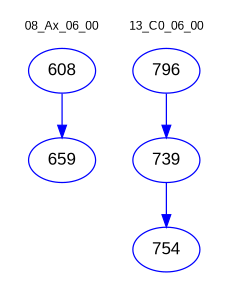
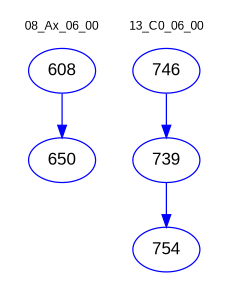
(166, 71) -> (166, 71)
(62, 160) -> (62, 160)
